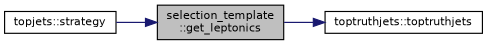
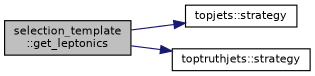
(131, 22) -> (152, 27)
(404, 22) -> (241, 60)
